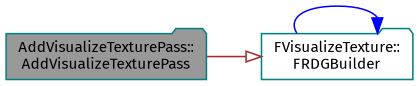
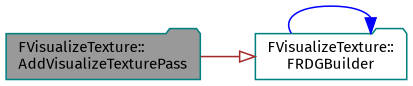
(106, 57) -> (103, 57)
